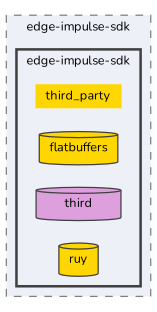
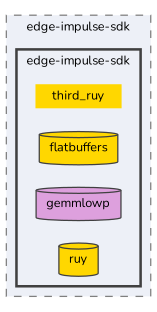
(79, 96) -> (79, 96)
(79, 204) -> (79, 204)
